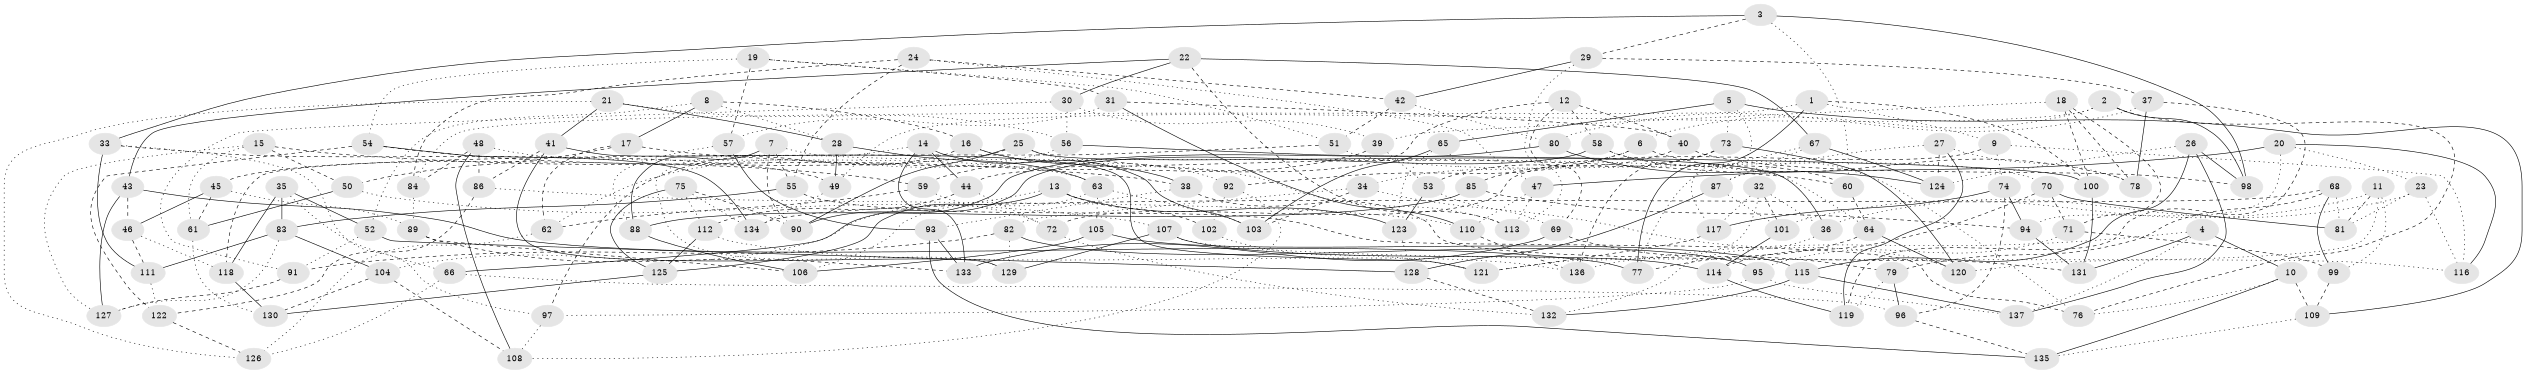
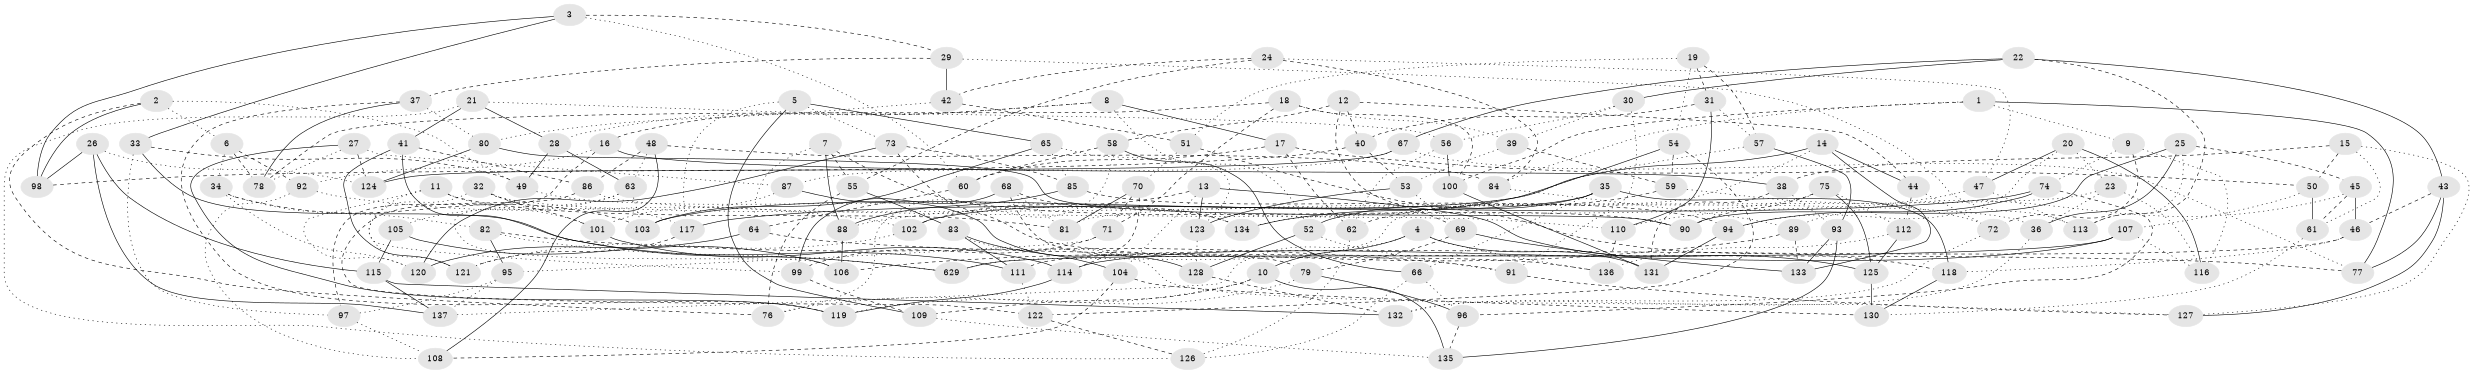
(282, 210) -> (1257, 208)
(1009, 273) -> (952, 273)
